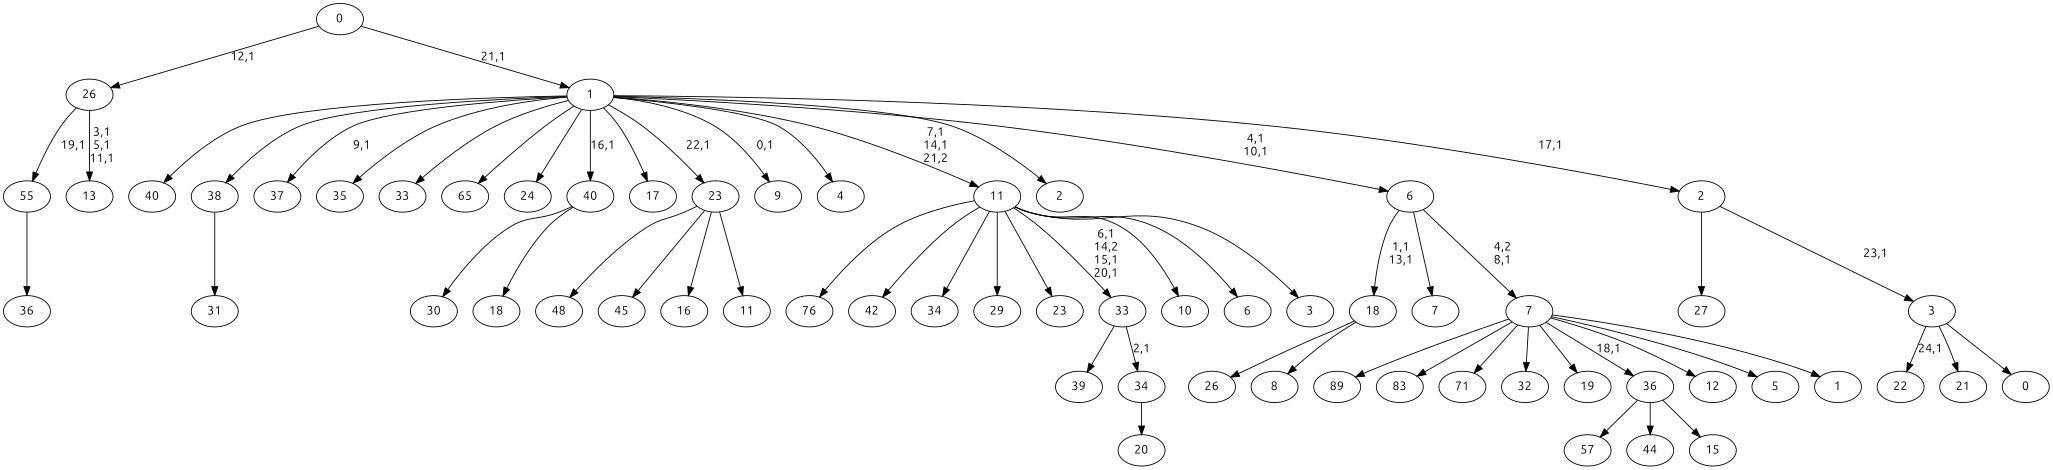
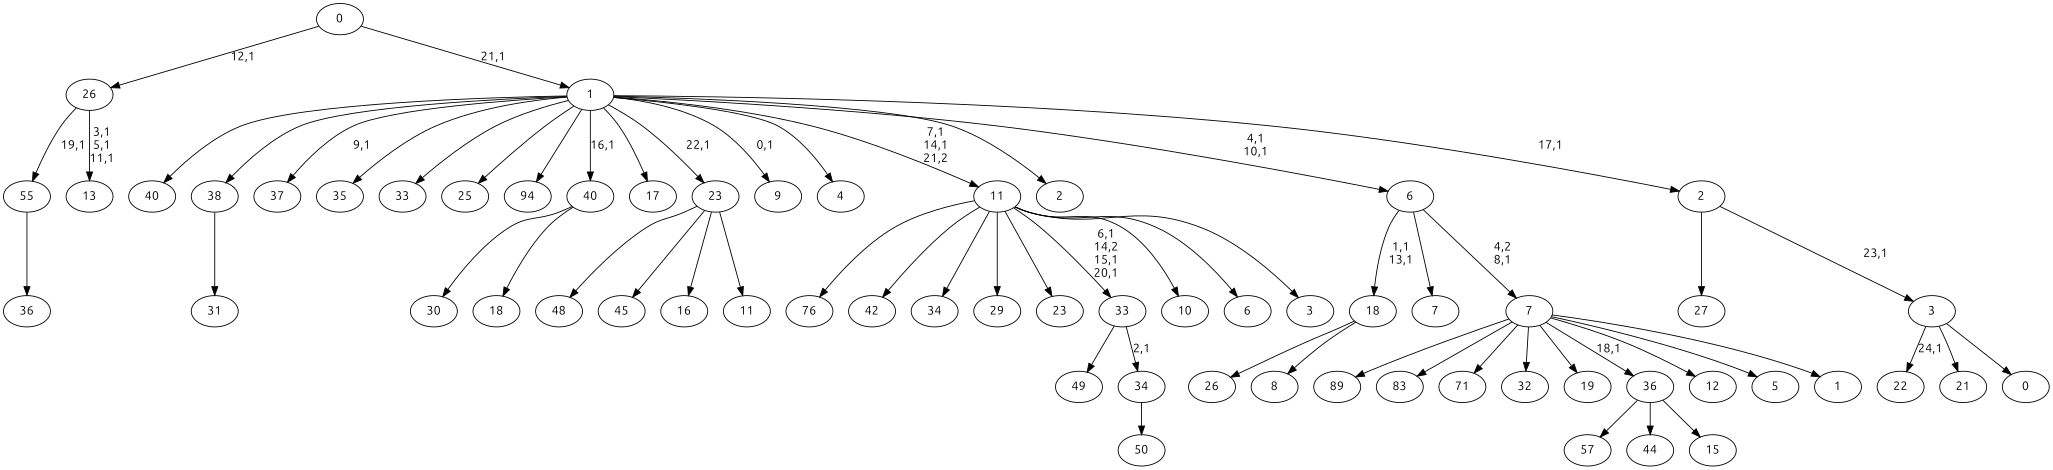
(465, 196) -> (465, 196)
(528, 196) -> (528, 196)
(1079, 387) -> (1079, 387)
(1142, 450) -> (1142, 450)
